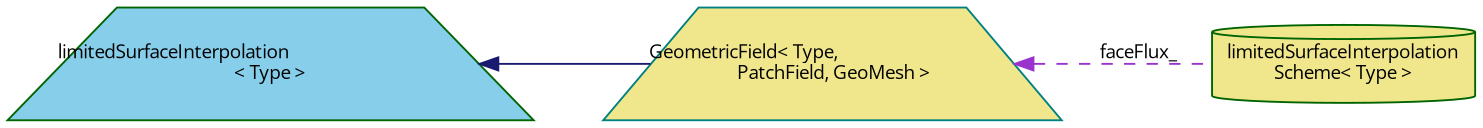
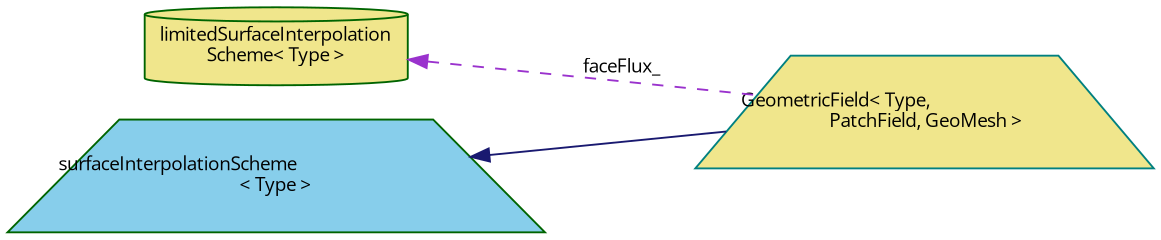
(271, 64) -> (276, 176)
(1123, 64) -> (592, 78)
